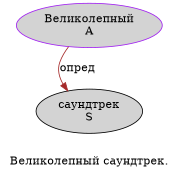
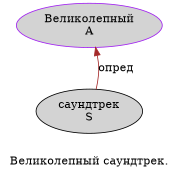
(59, 65) -> (99, 72)
